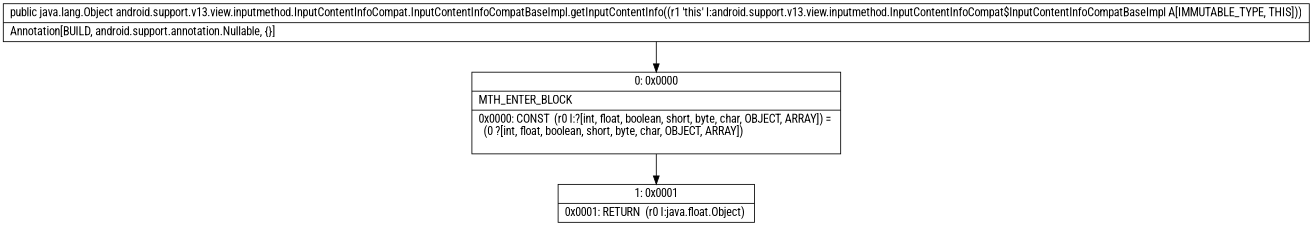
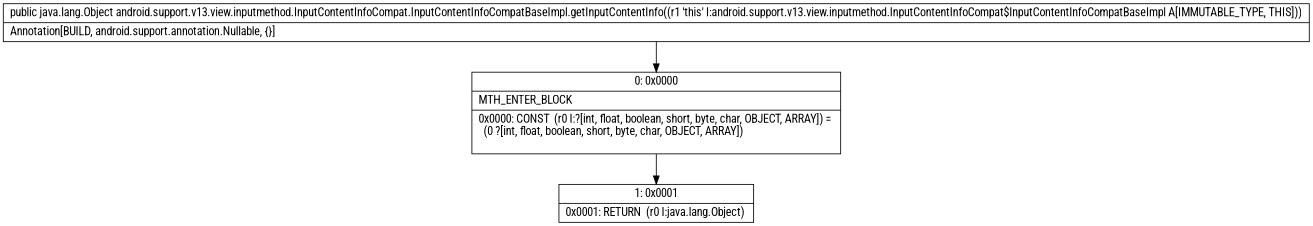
(656, 212) -> (656, 212)
